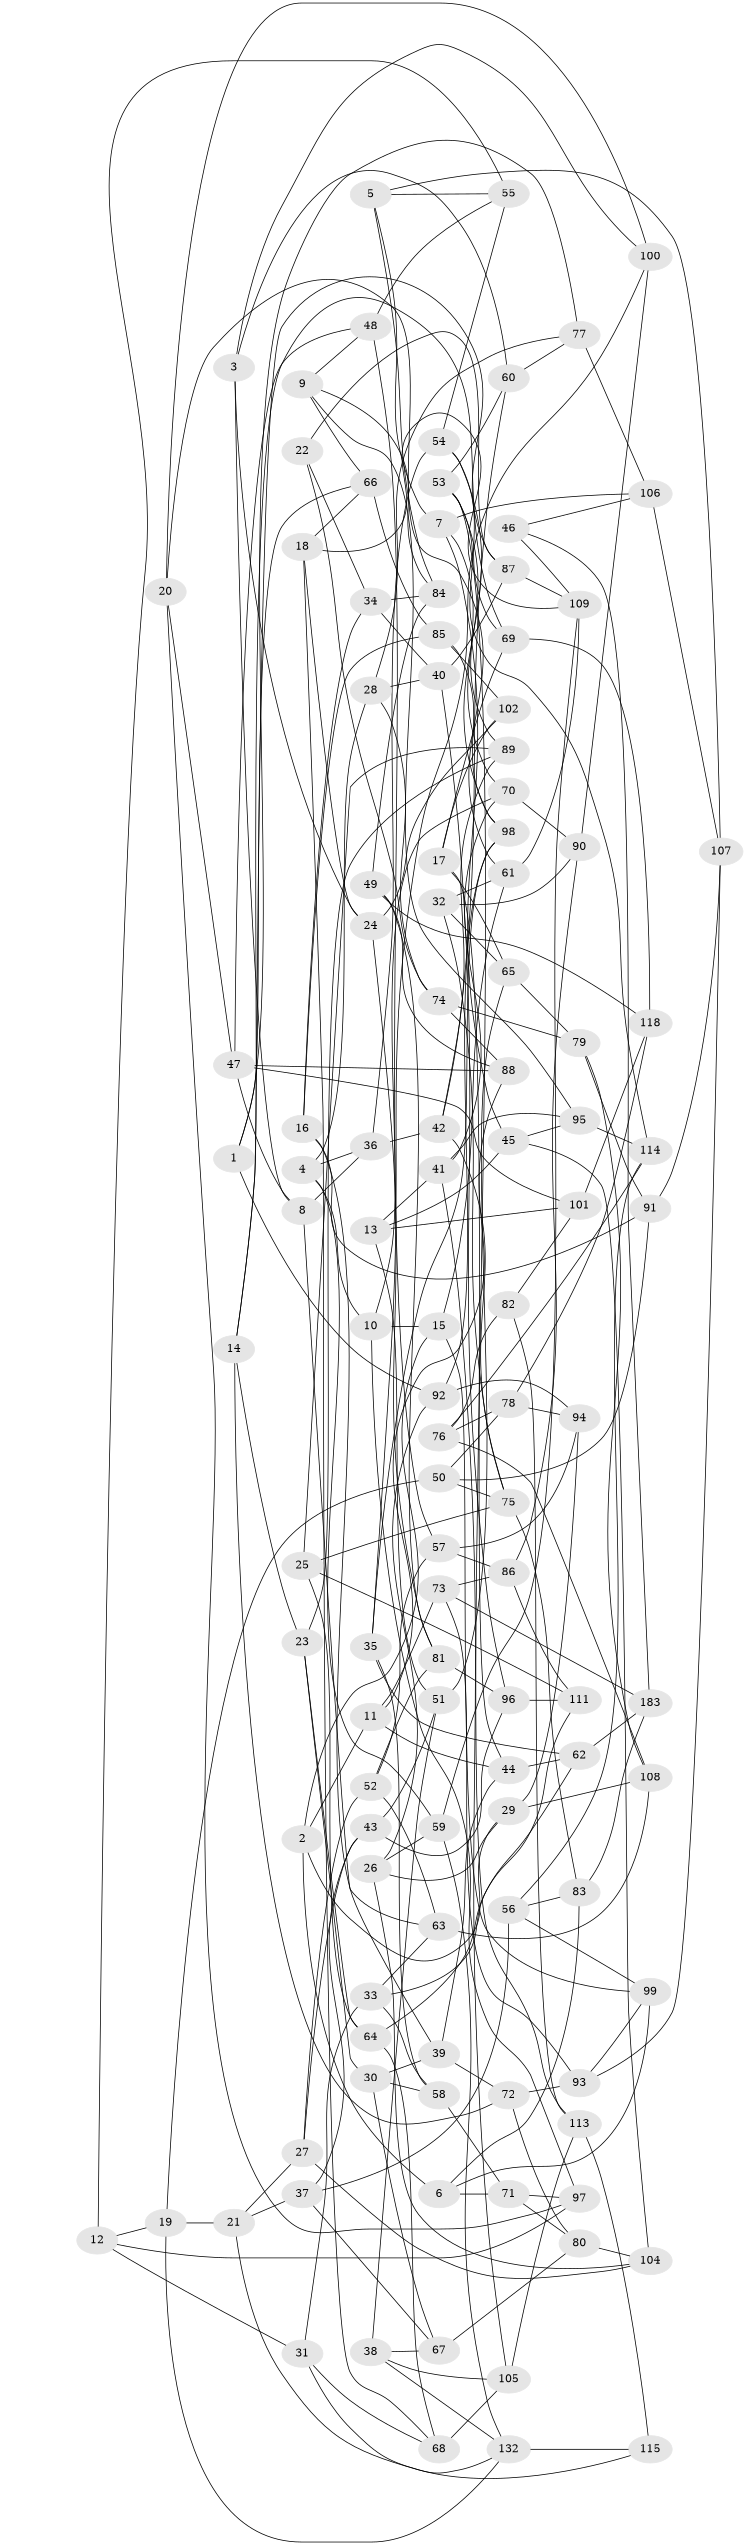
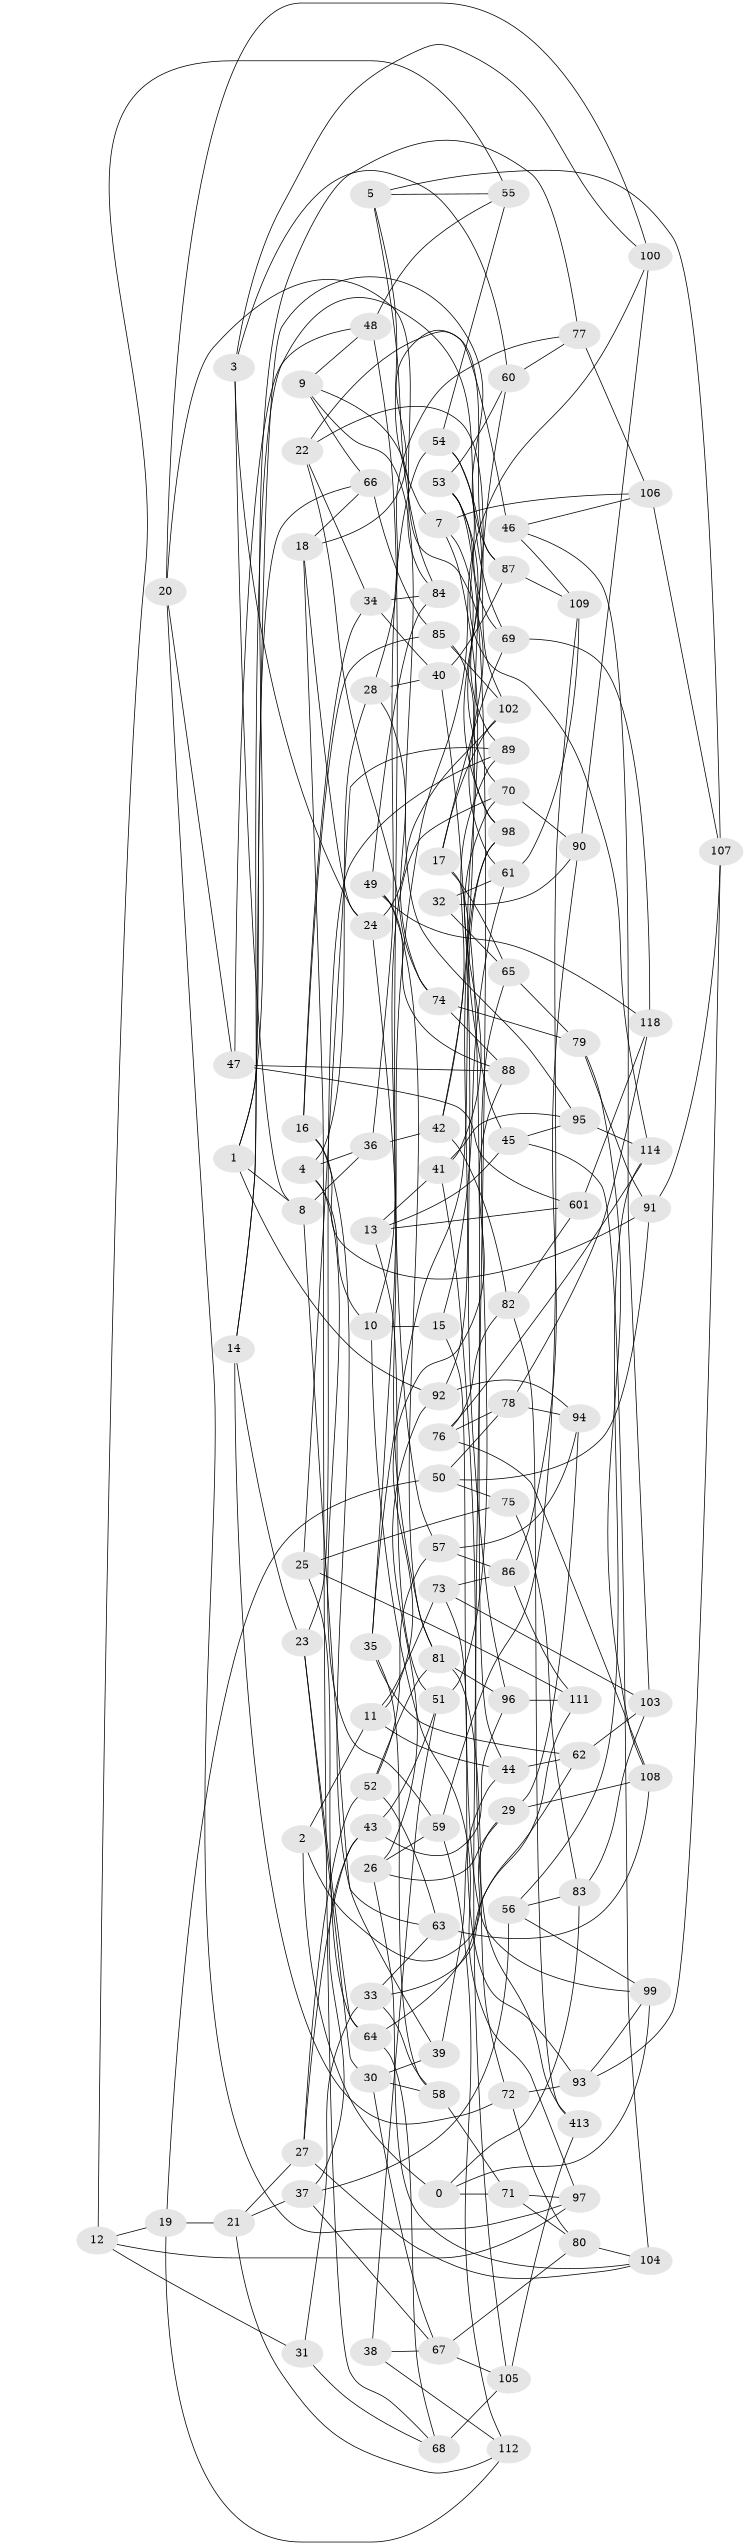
(464, 427) -> (402, 359)
none -> (465, 430)
(261, 1148) -> (268, 1185)
(580, 1206) -> (580, 1206)
(473, 1290) -> none
(482, 1313) -> (491, 1224)
(417, 1557) -> none
(650, 1703) -> (650, 1703)
(466, 2070) -> (482, 1948)
(580, 2124) -> (580, 2124)
(439, 2194) -> (439, 2194)
(436, 2375) -> (474, 2365)
(509, 2449) -> (509, 2449)
(650, 2449) -> none
